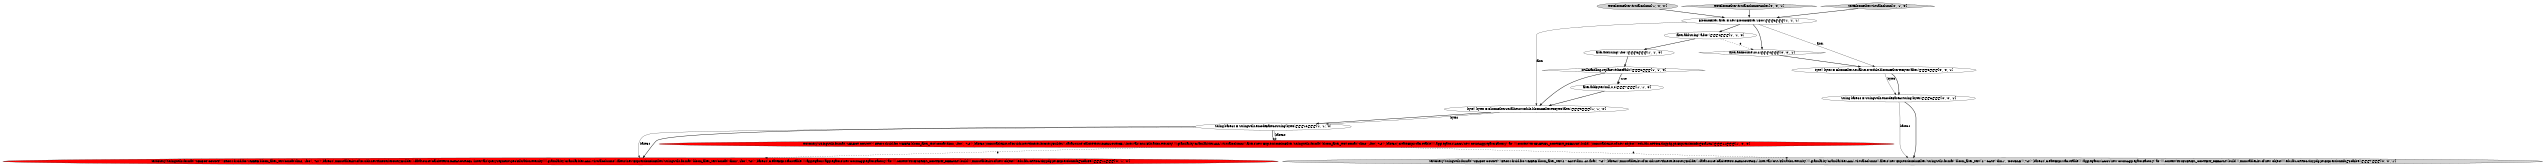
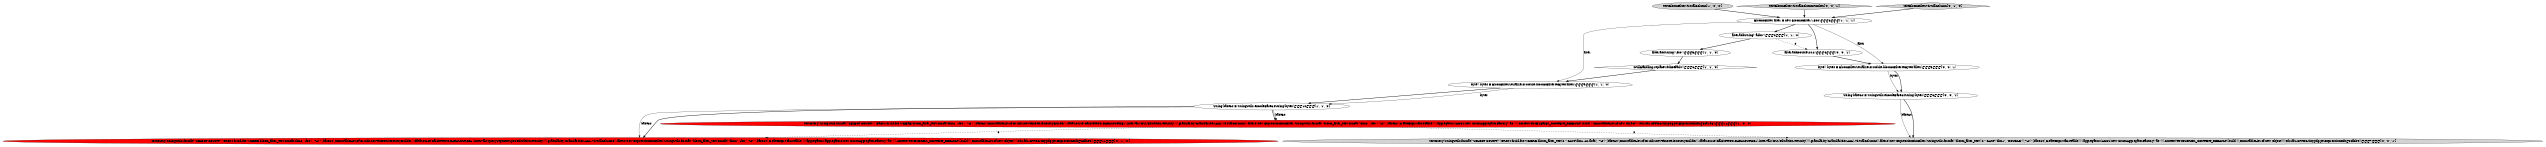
(1762, 53) -> (1817, 53)
(1617, 88) -> none
